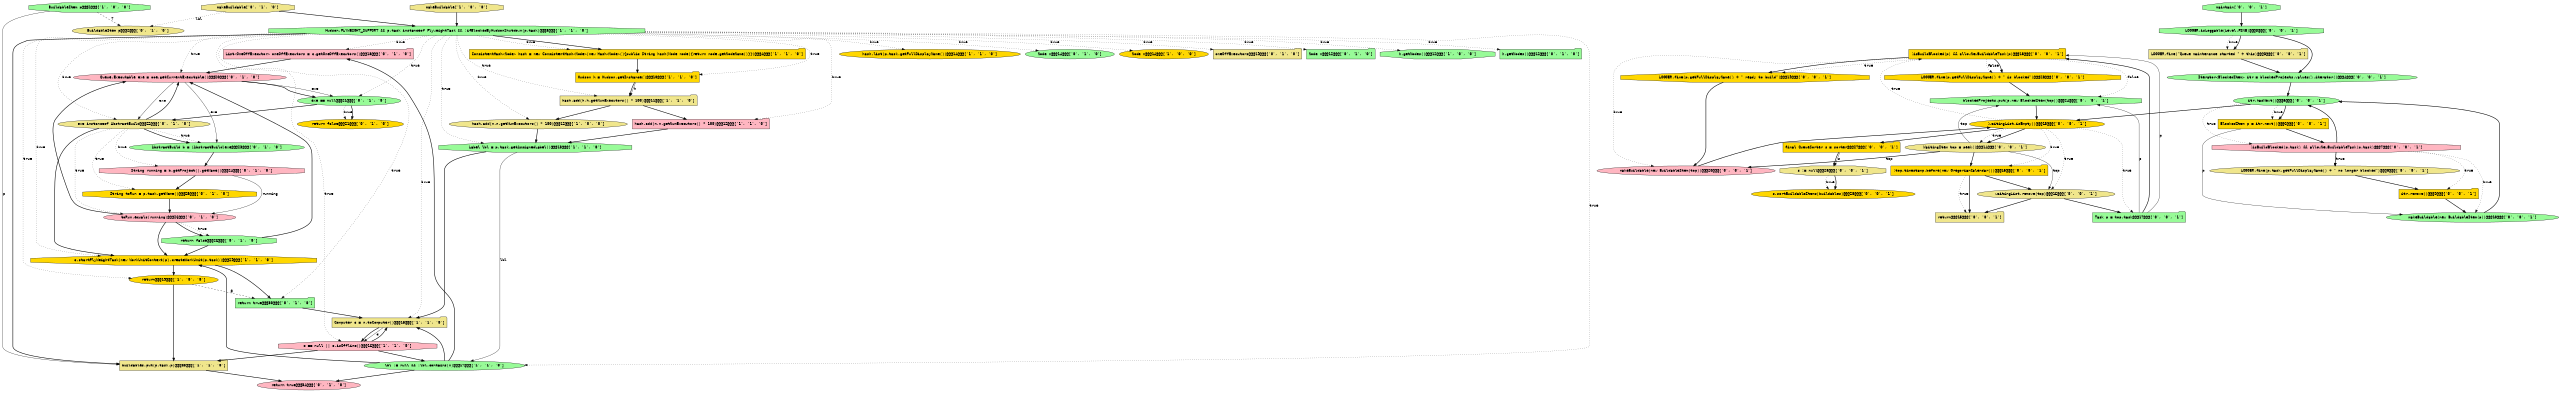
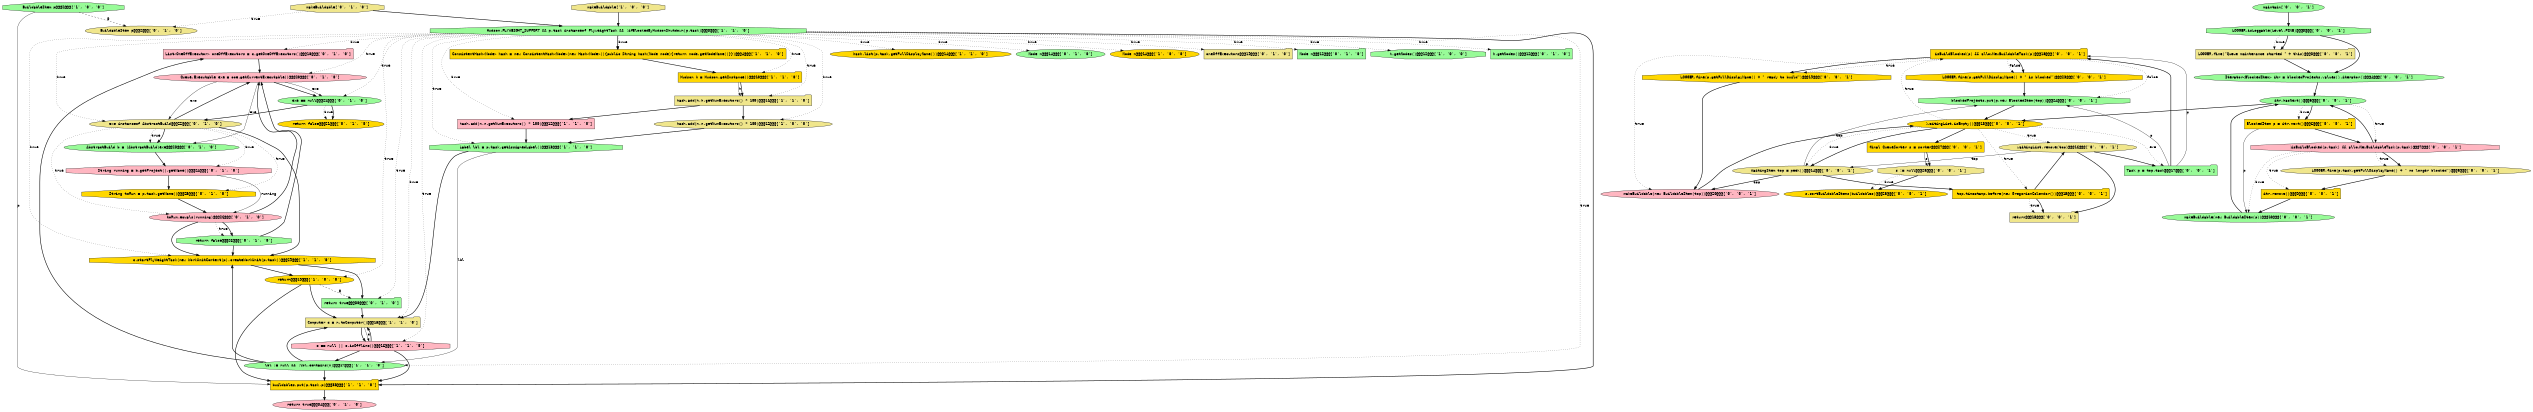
(2241, 8) -> (2289, 8)
(112, 19) -> (108, 19)
(199, 19) -> (256, 19)
(2041, 160) -> (1942, 160)
(2127, 171) -> (2153, 147)
none -> (316, 305)
(174, 366) -> (324, 385)
(377, 375) -> (324, 374)
